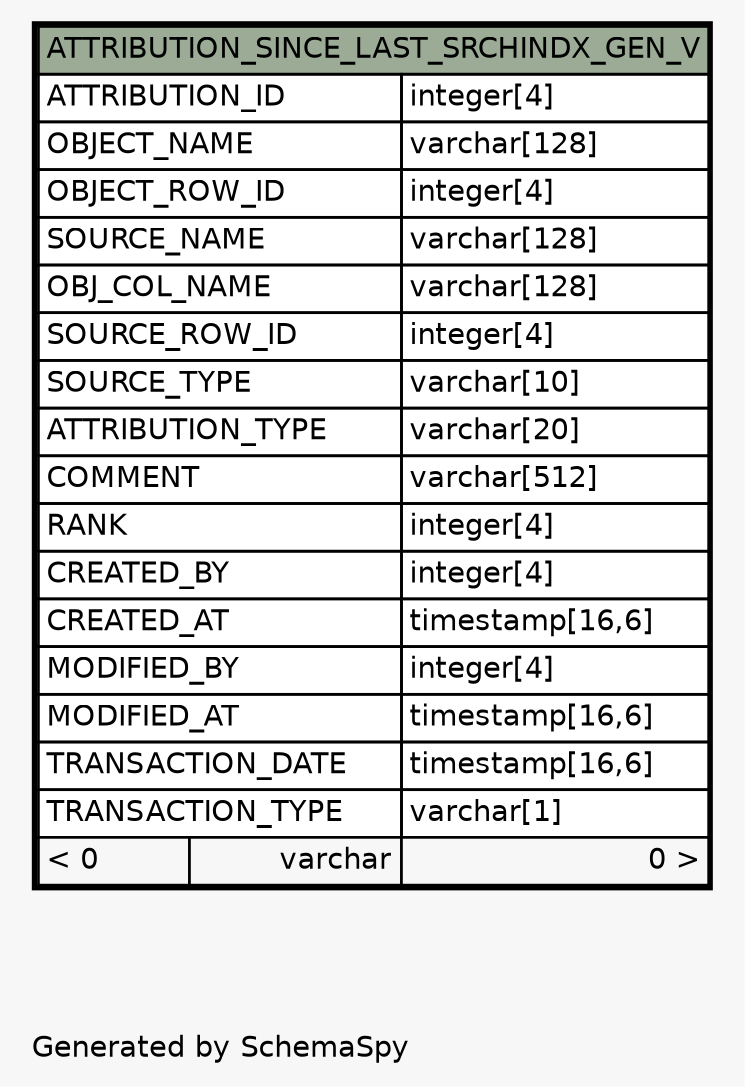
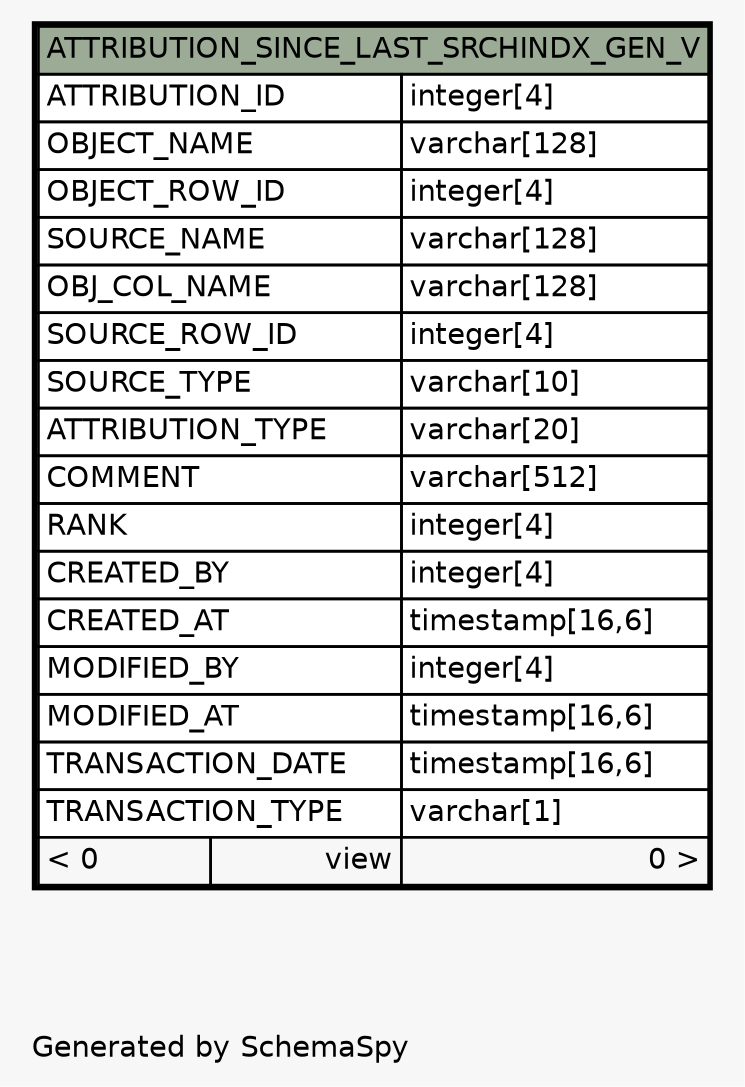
(337, 860) -> (359, 860)
